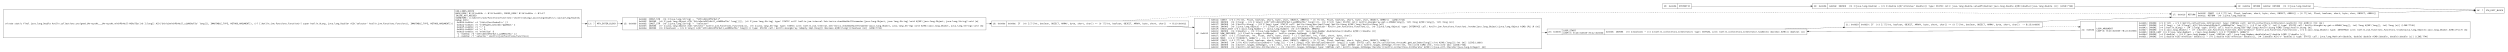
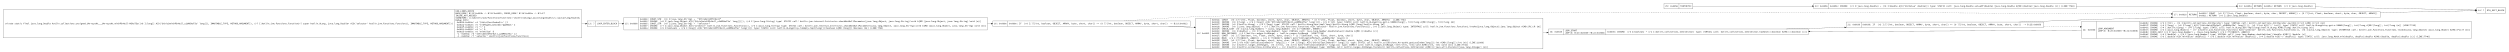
(606, 24) -> (607, 24)
